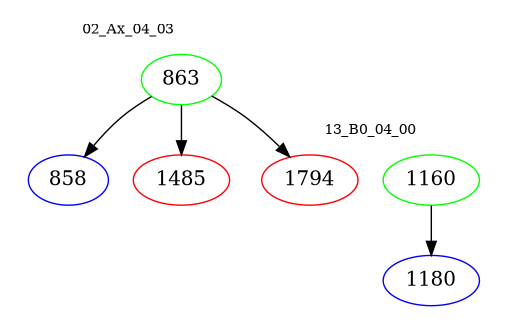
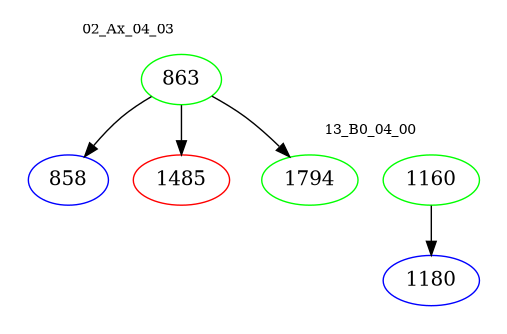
(310, 180) -> (310, 180)
